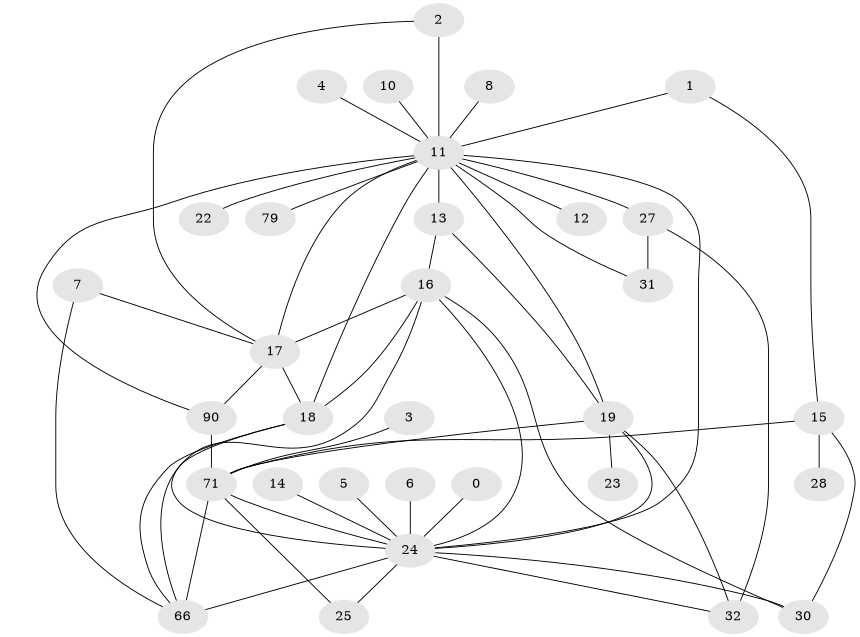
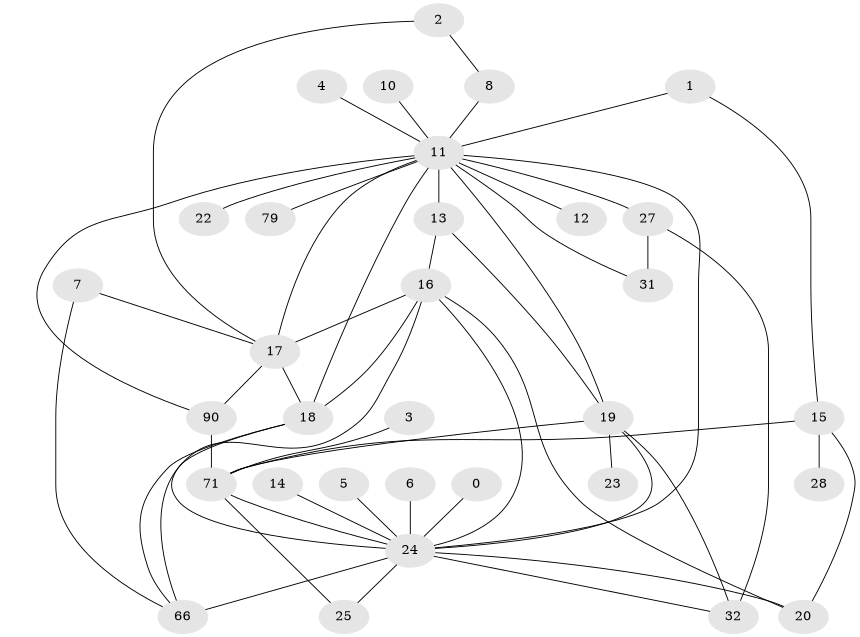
(439, 87) -> (464, 53)
(197, 550) -> none
(804, 617) -> (804, 617)
